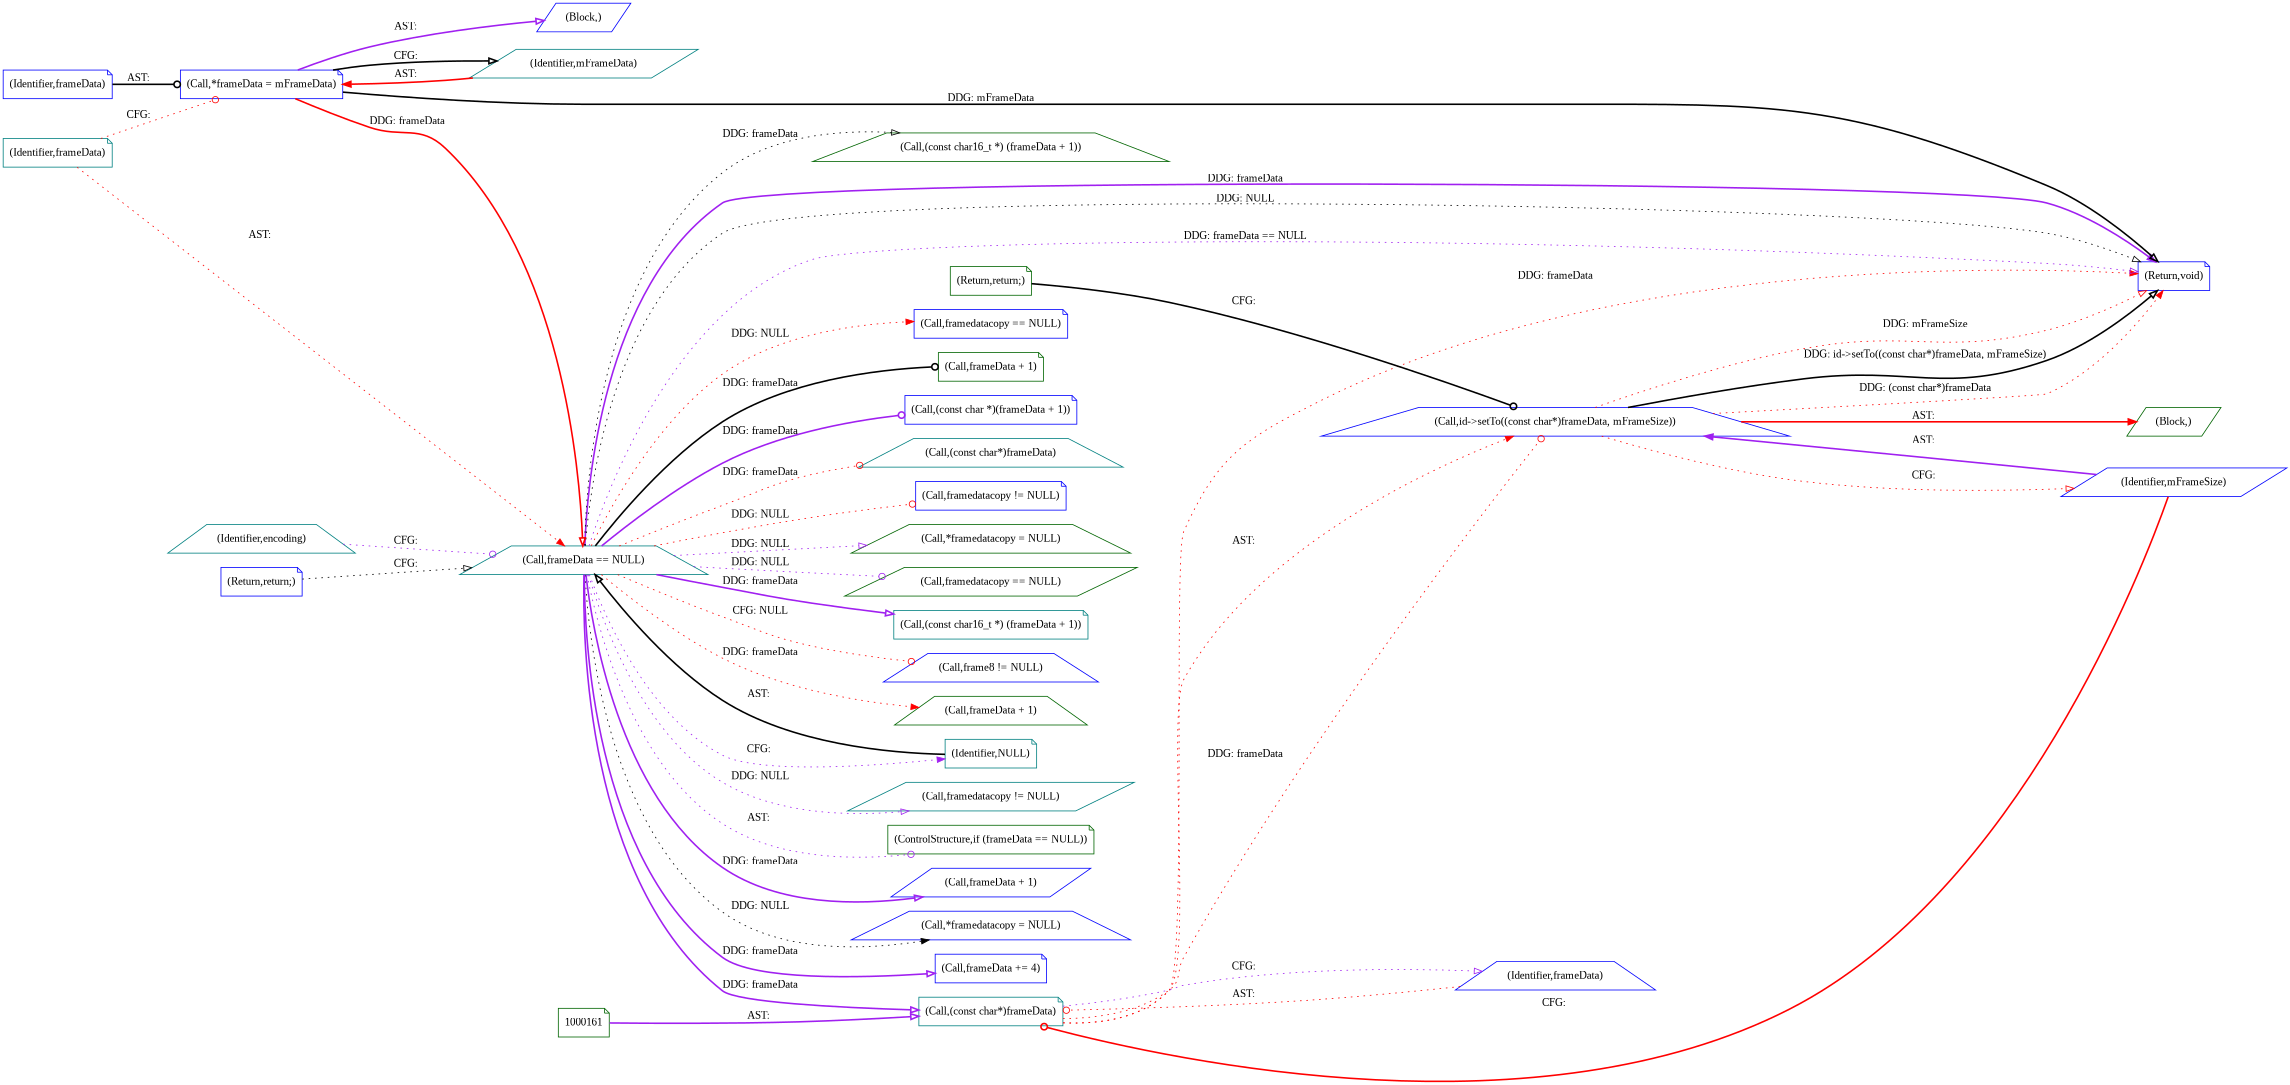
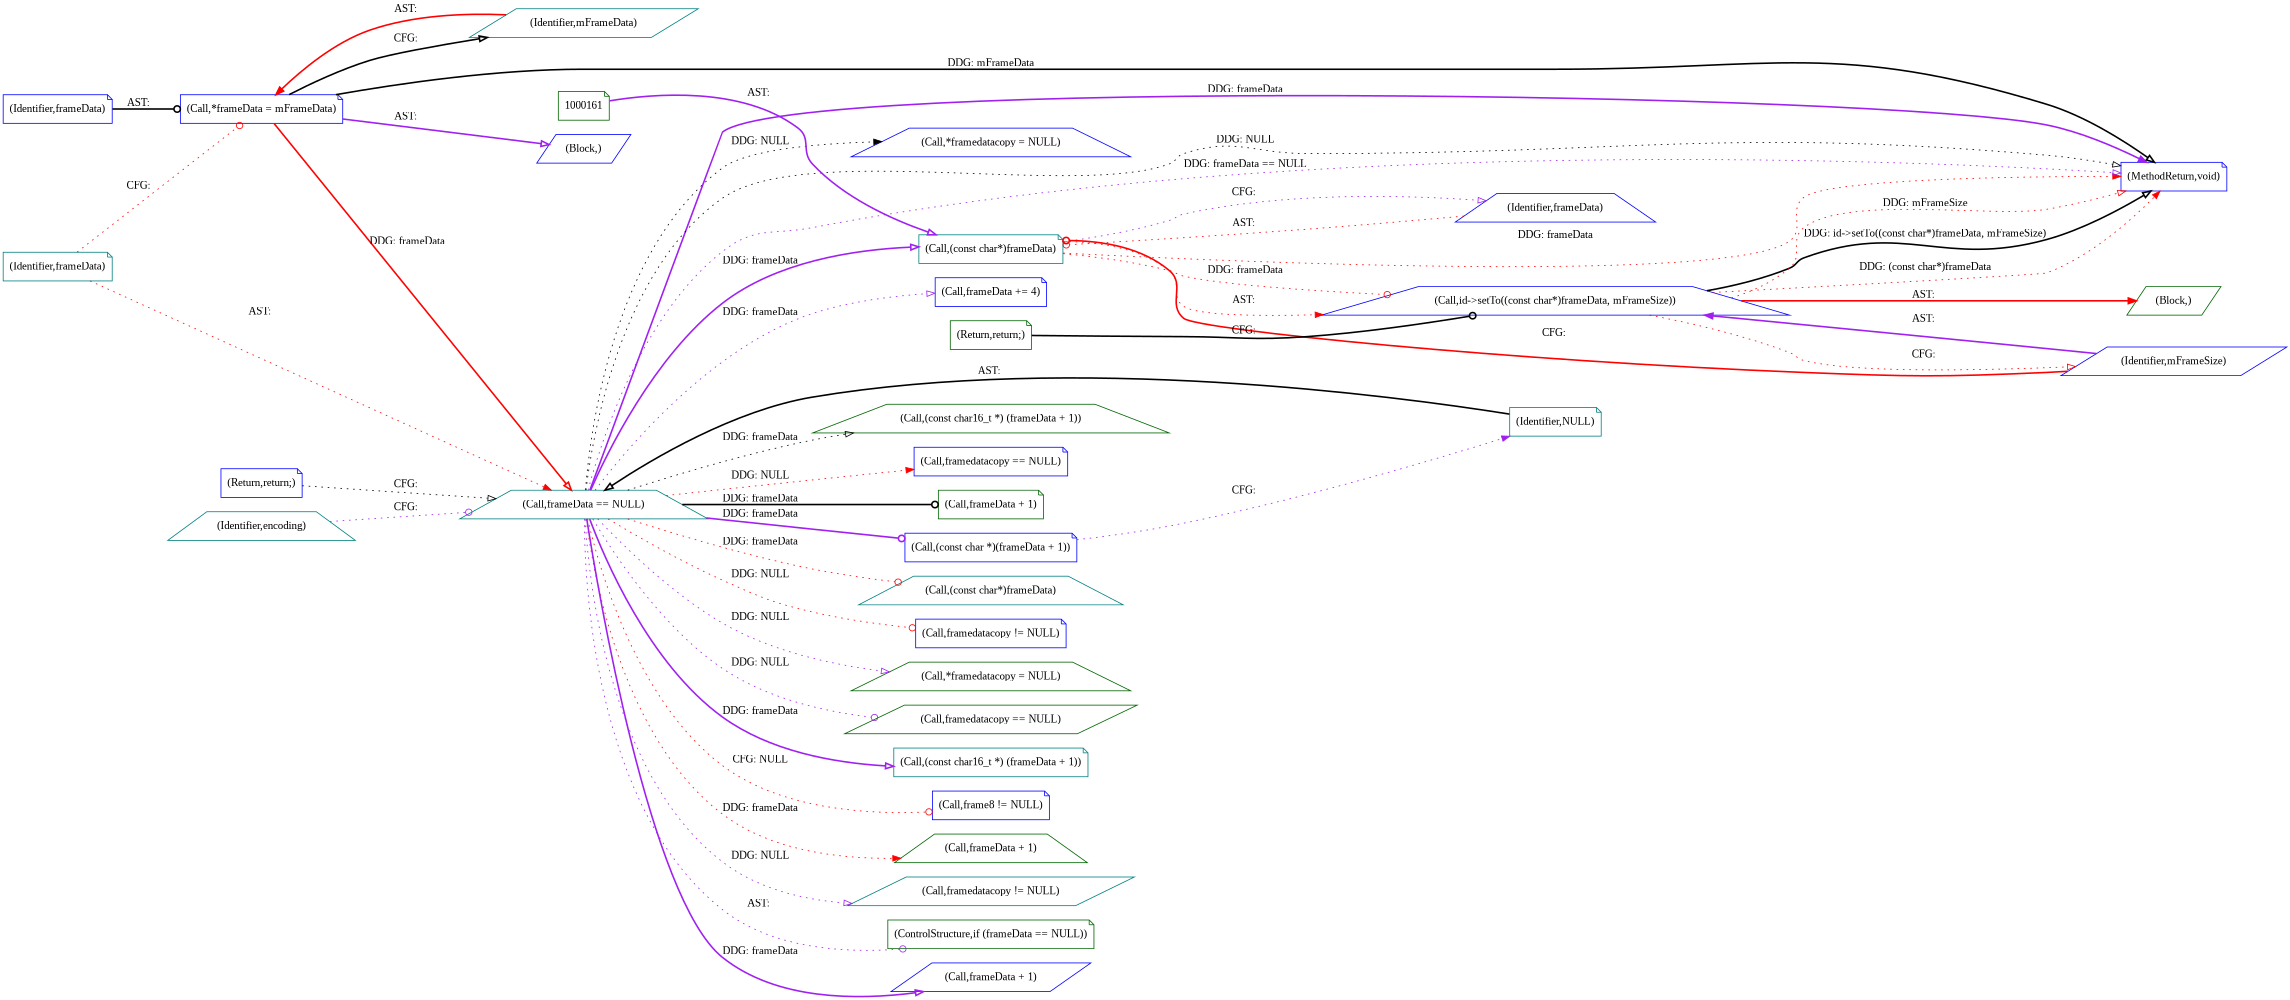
(2174, 276) -> (2174, 177)
(991, 668) -> (991, 805)
(717, 752) -> (1292, 498)
(654, 877) -> (738, 351)
